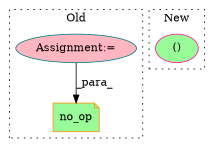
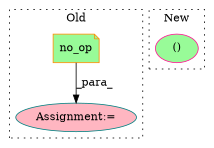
(76, 79) -> (76, 79)
